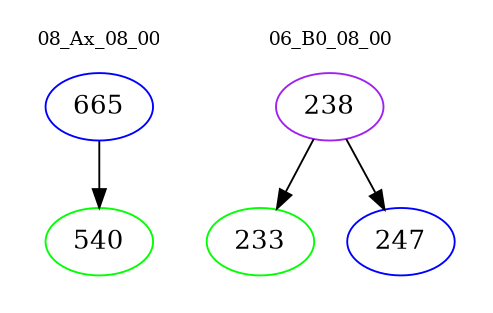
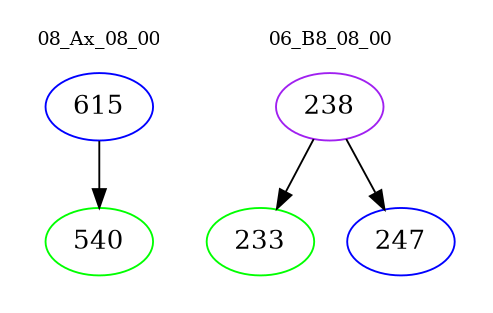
(331, 40) -> (331, 40)
(99, 107) -> (99, 107)
